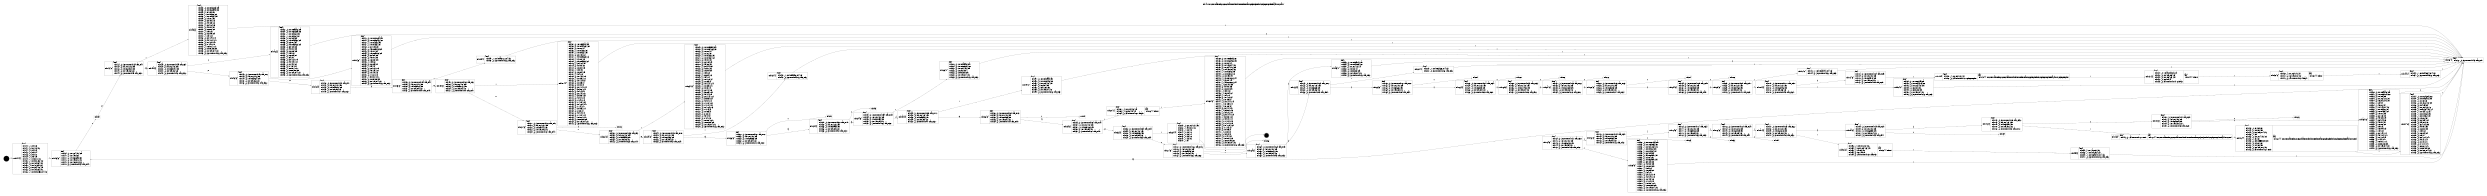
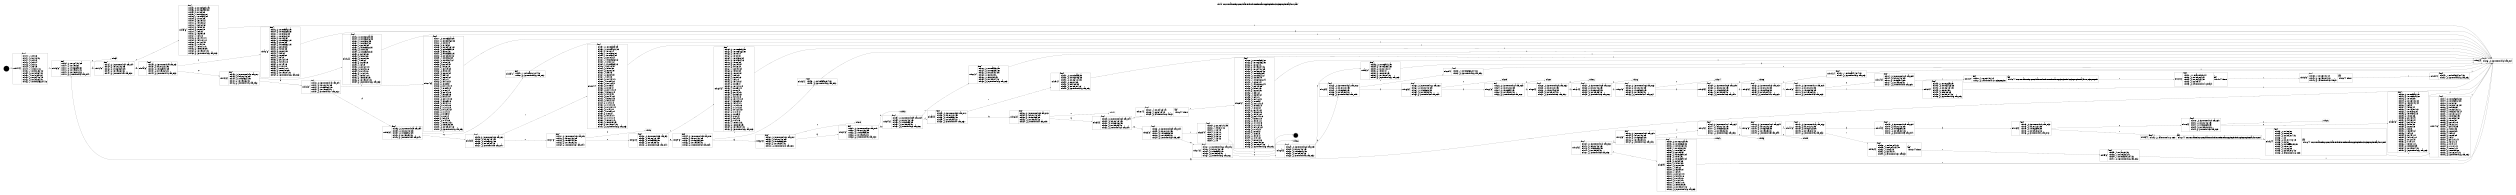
none -> (444, 84)
(109, 96) -> (92, 69)
(2002, 134) -> none
